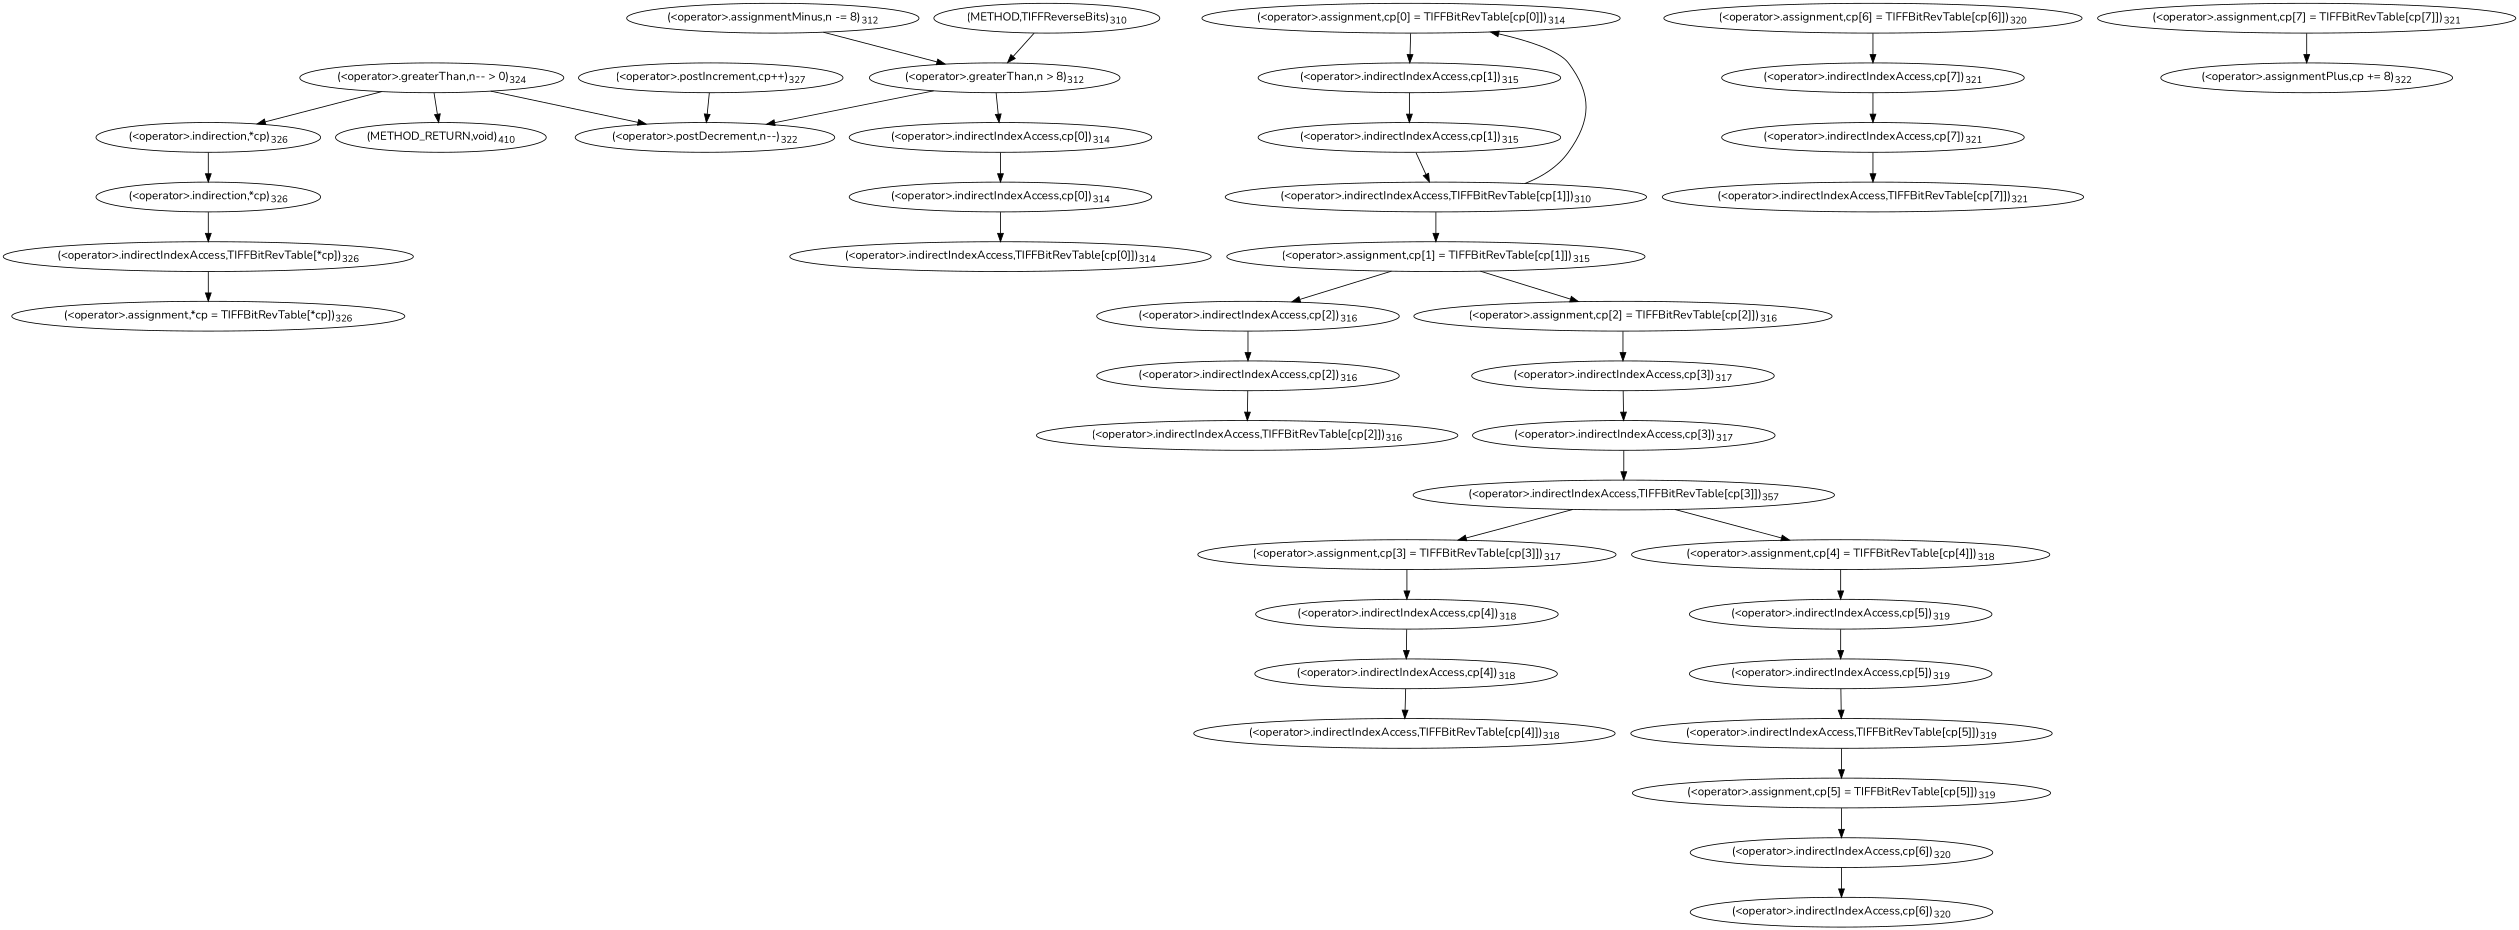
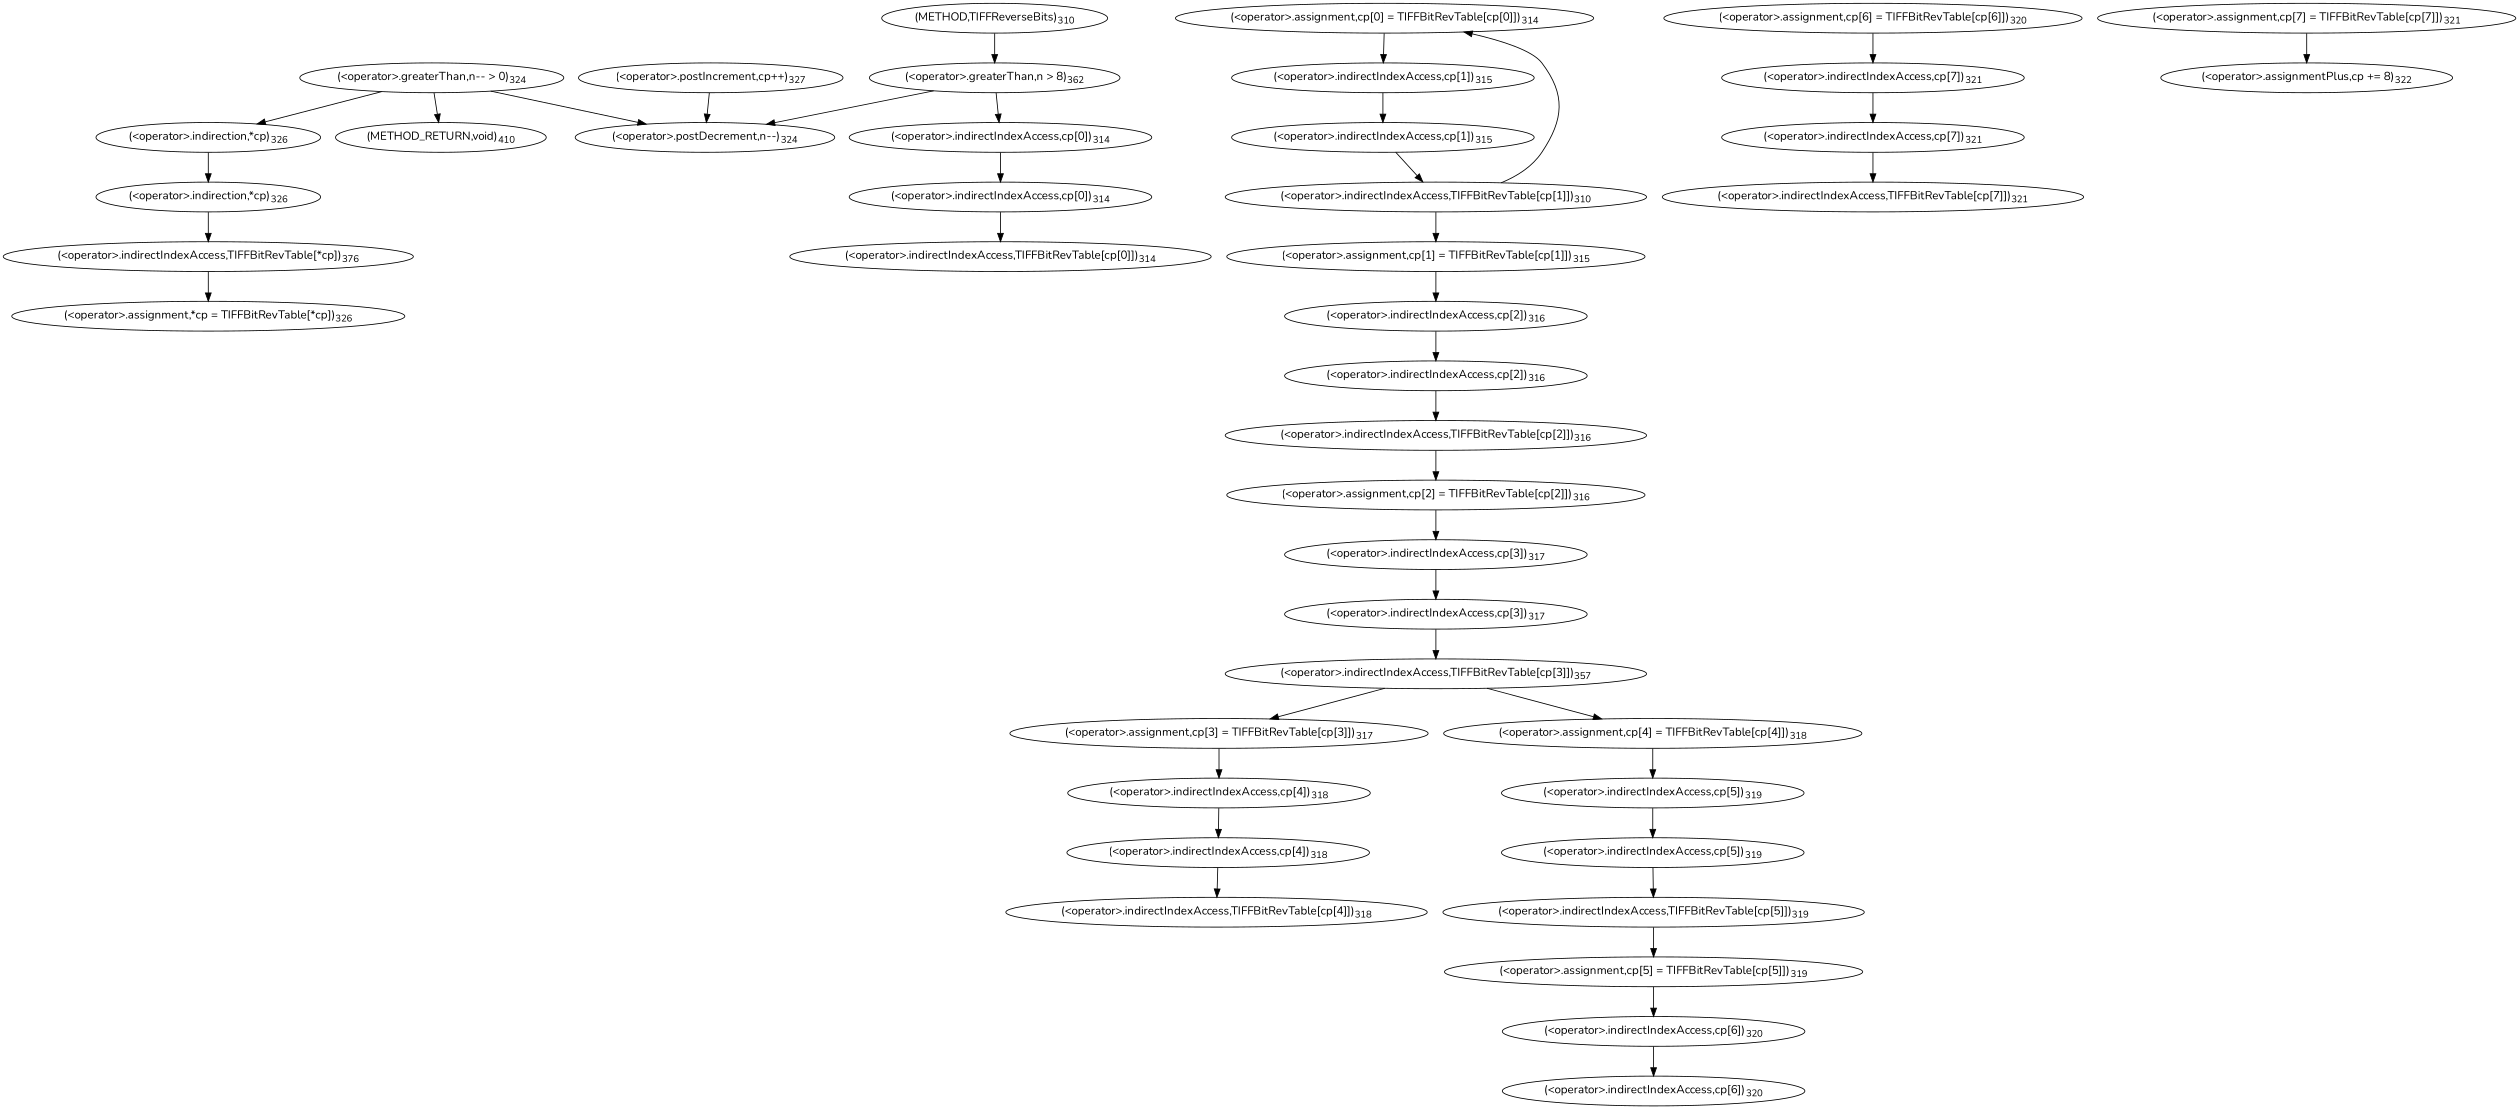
(773, 18) -> none
(1076, 77) -> (1076, 77)
(789, 136) -> (789, 136)
(351, 255) -> (351, 255)
(1525, 285) -> (1436, 461)
